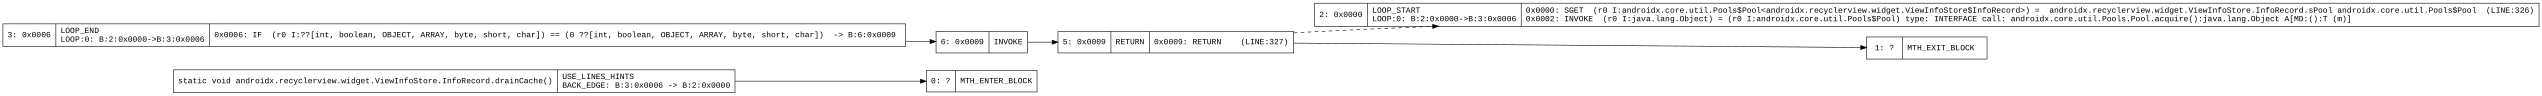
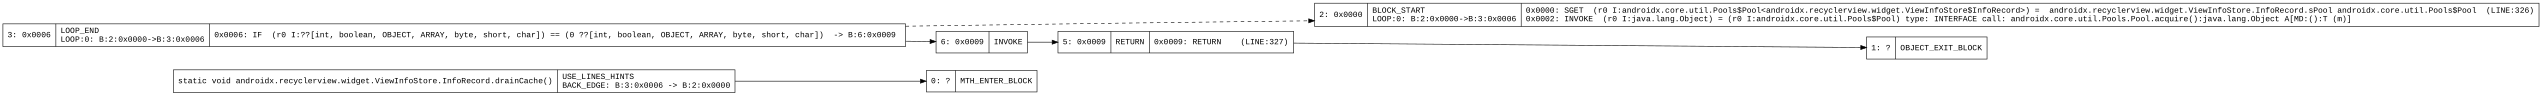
(1396, 10) -> (1399, 10)
(1363, 29) -> (1107, 23)
(1941, 48) -> (1941, 48)
